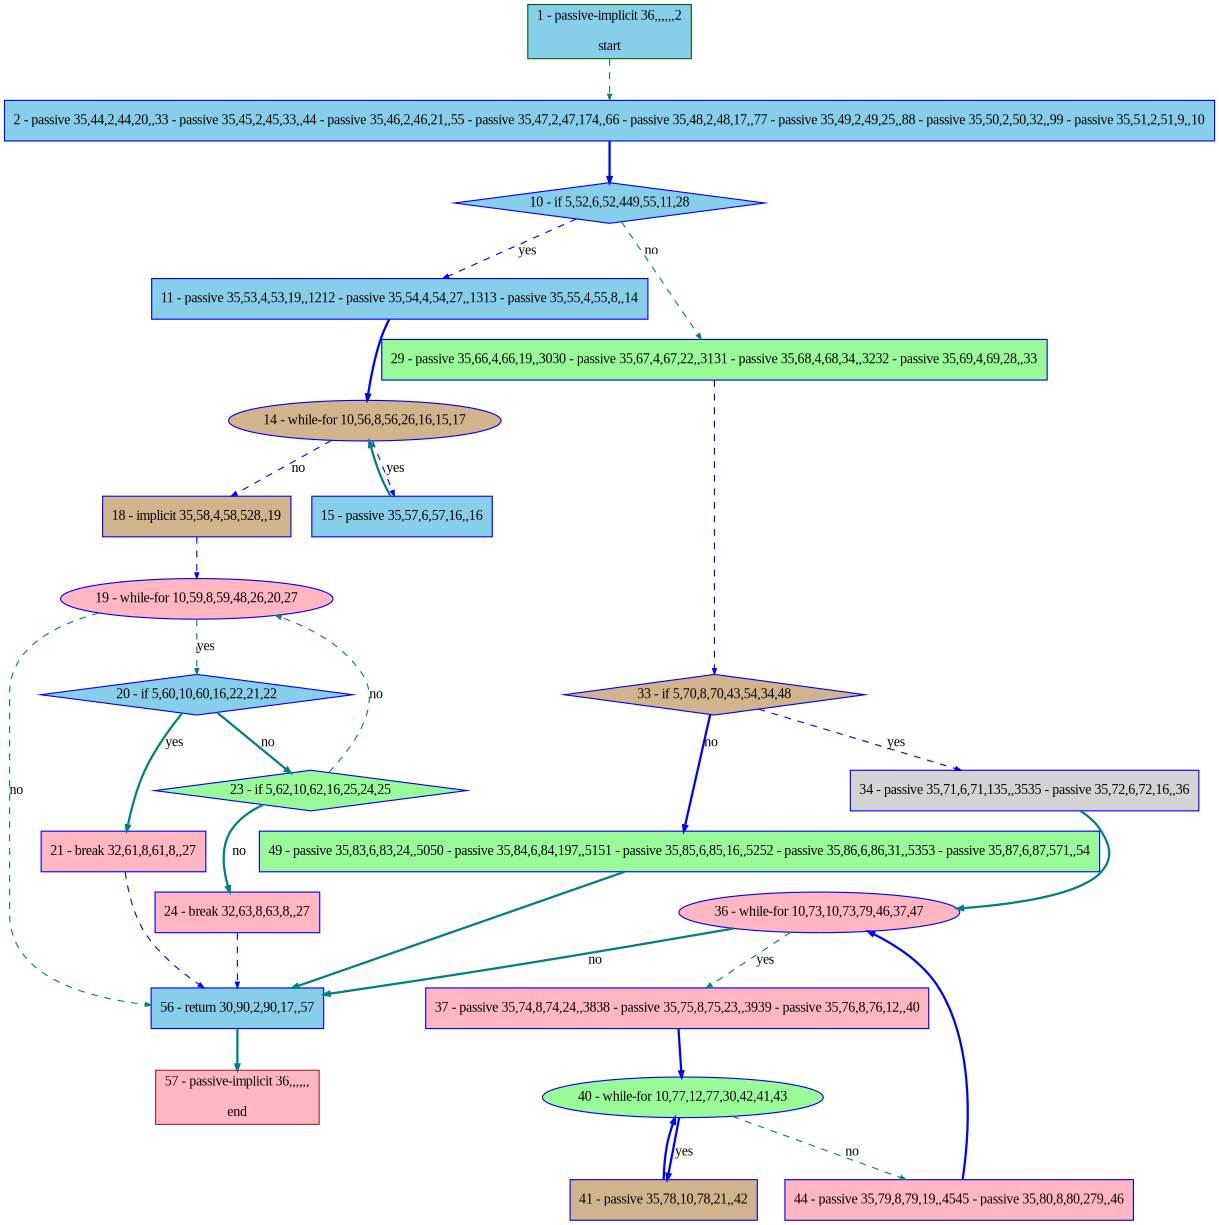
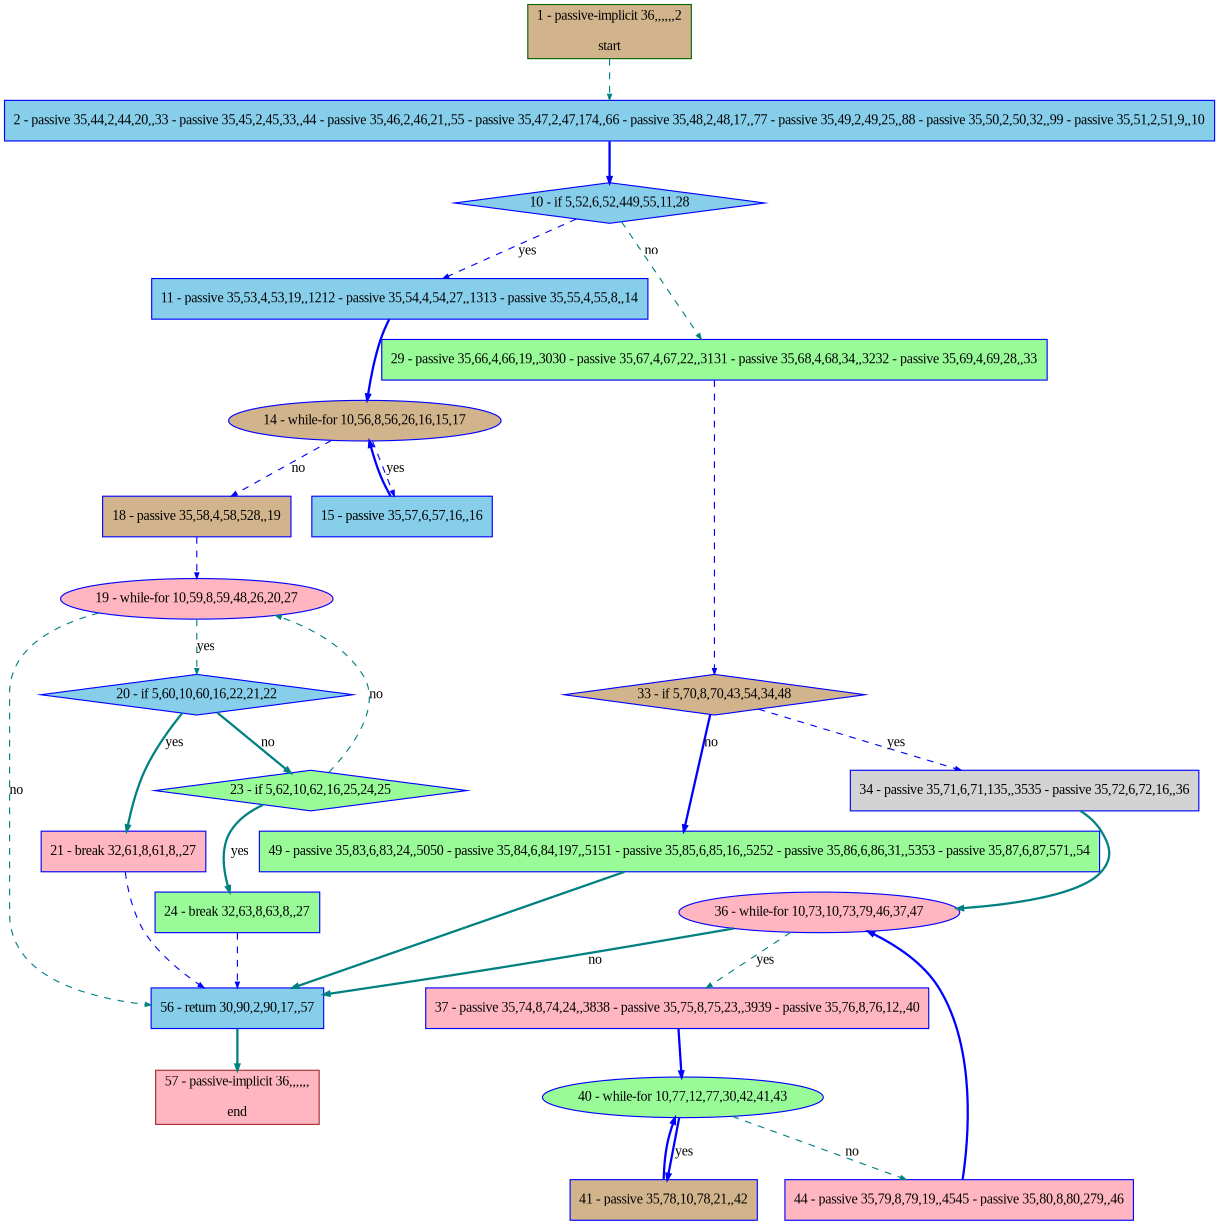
(610, 32) -> (610, 32)
(379, 472) -> (379, 472)
(197, 517) -> (197, 517)
(240, 851) -> (240, 851)
(237, 912) -> (237, 912)
